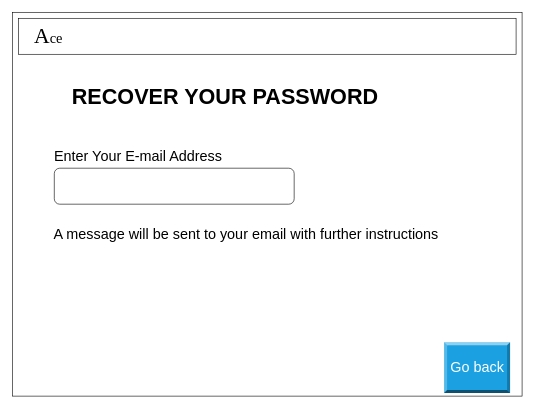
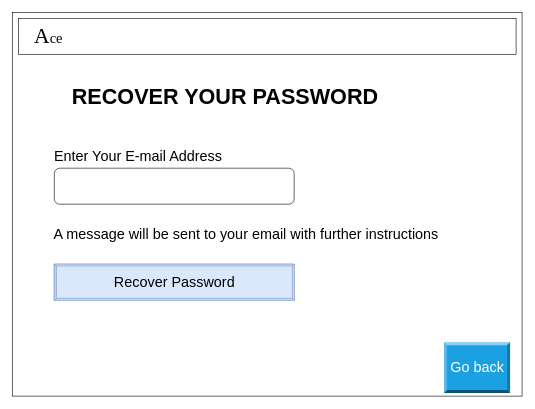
none -> (174, 282)
